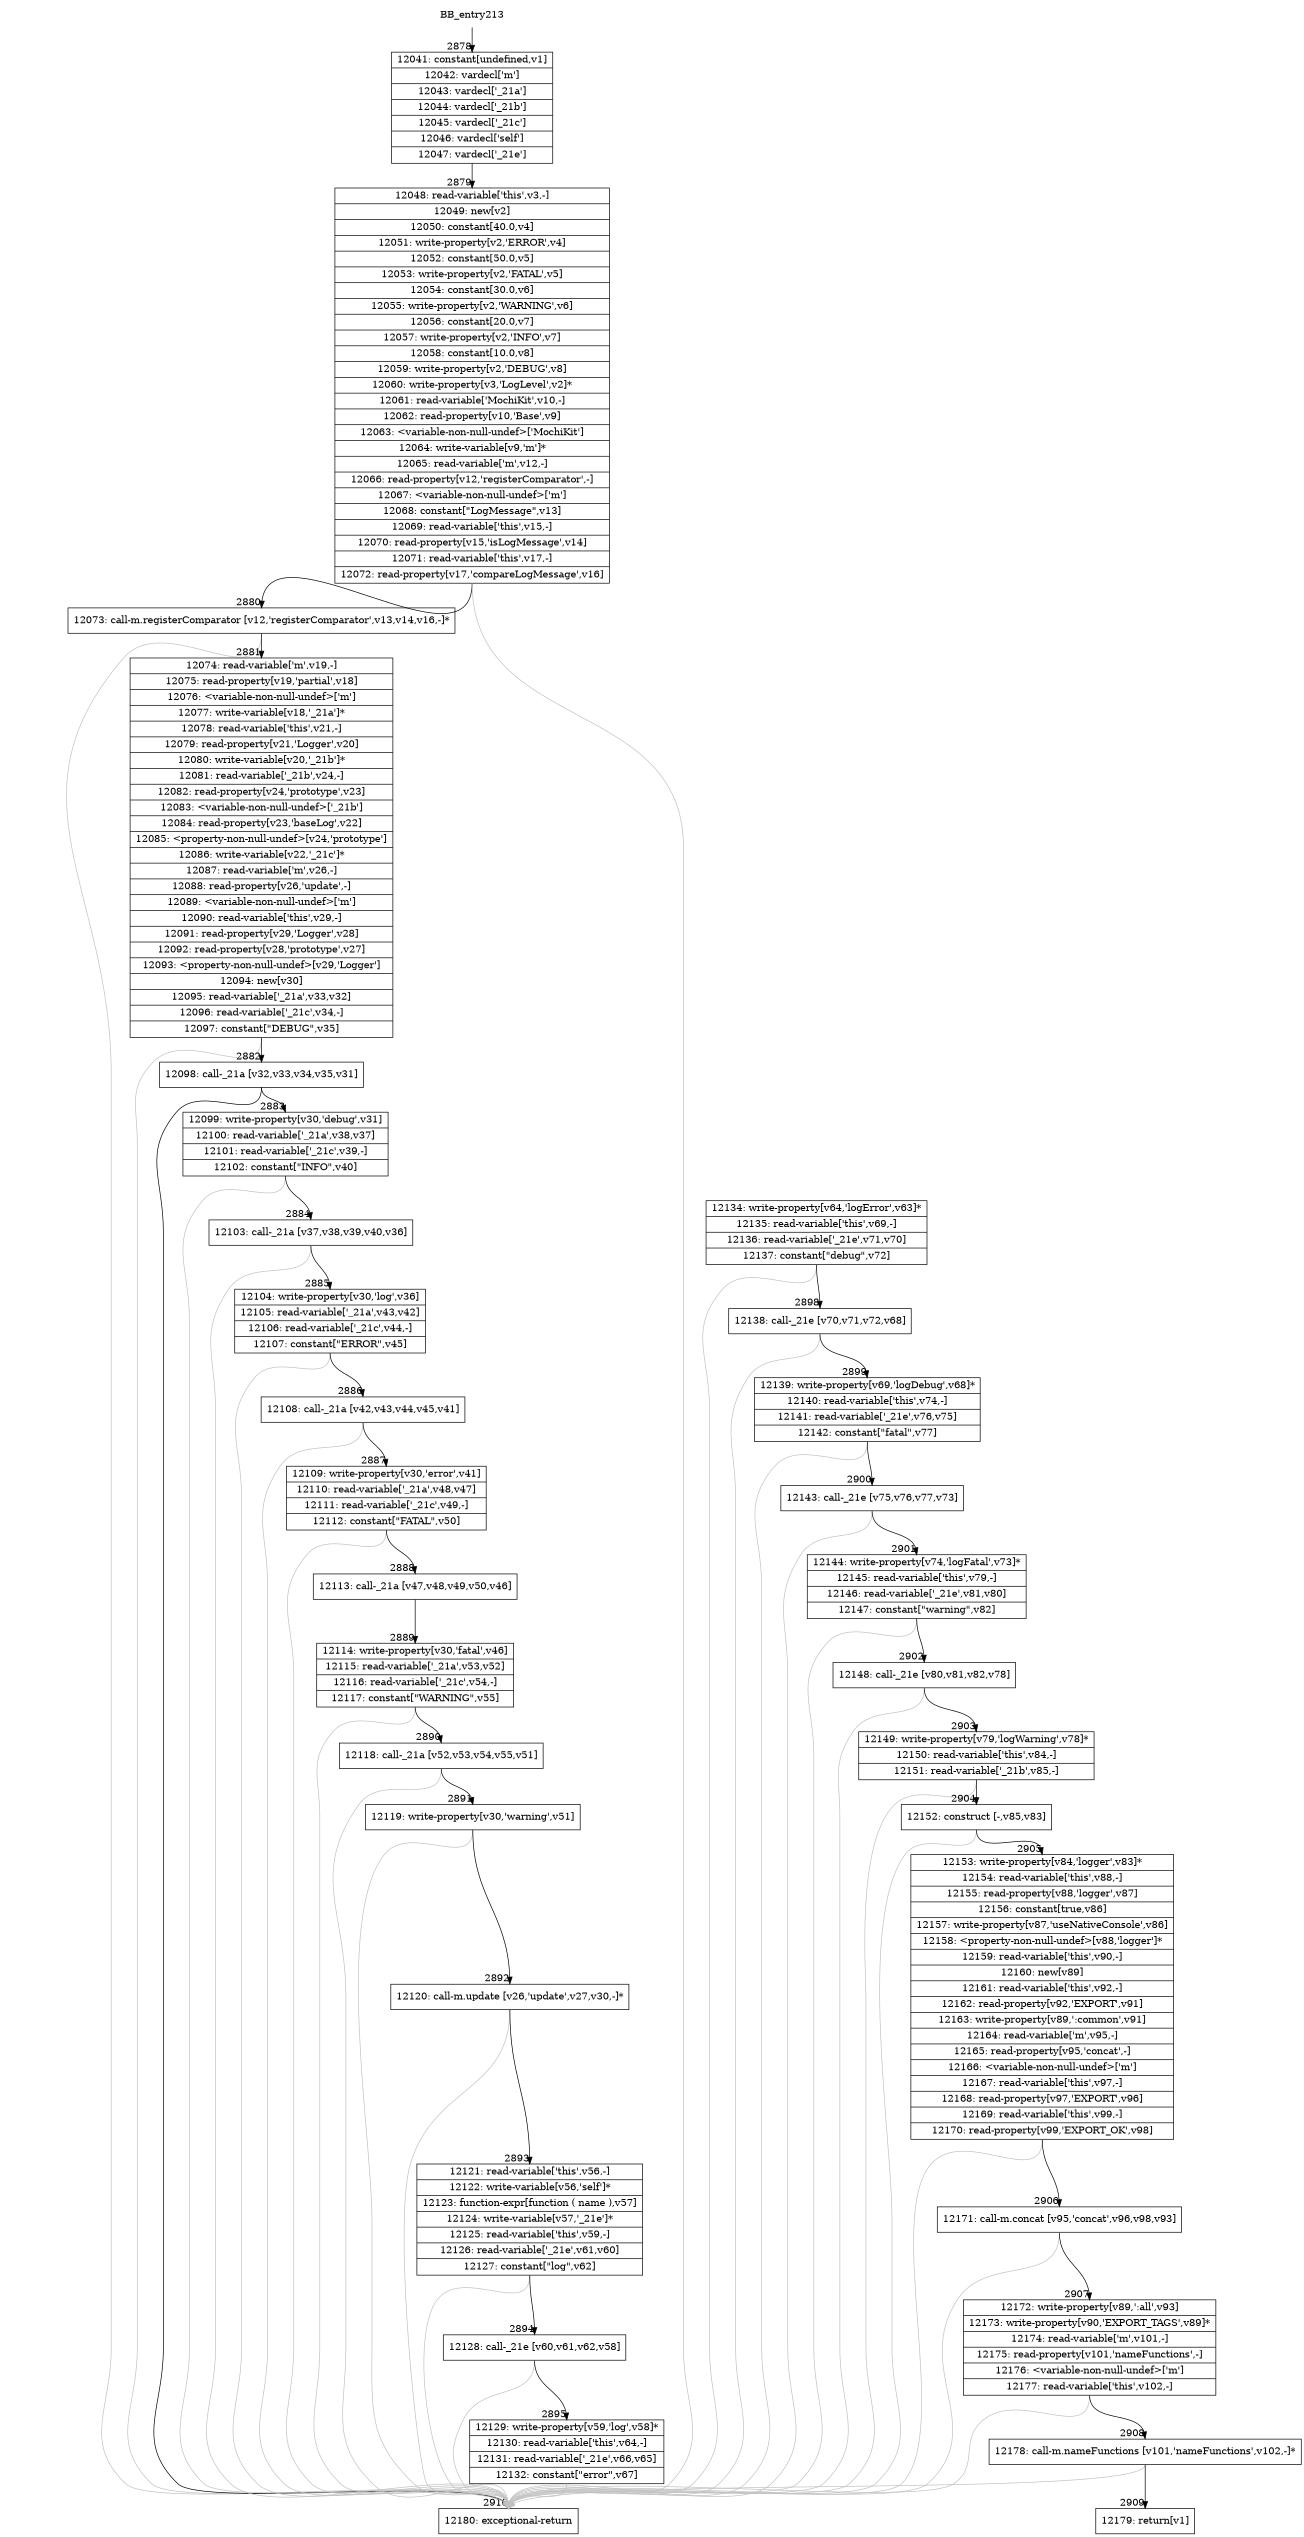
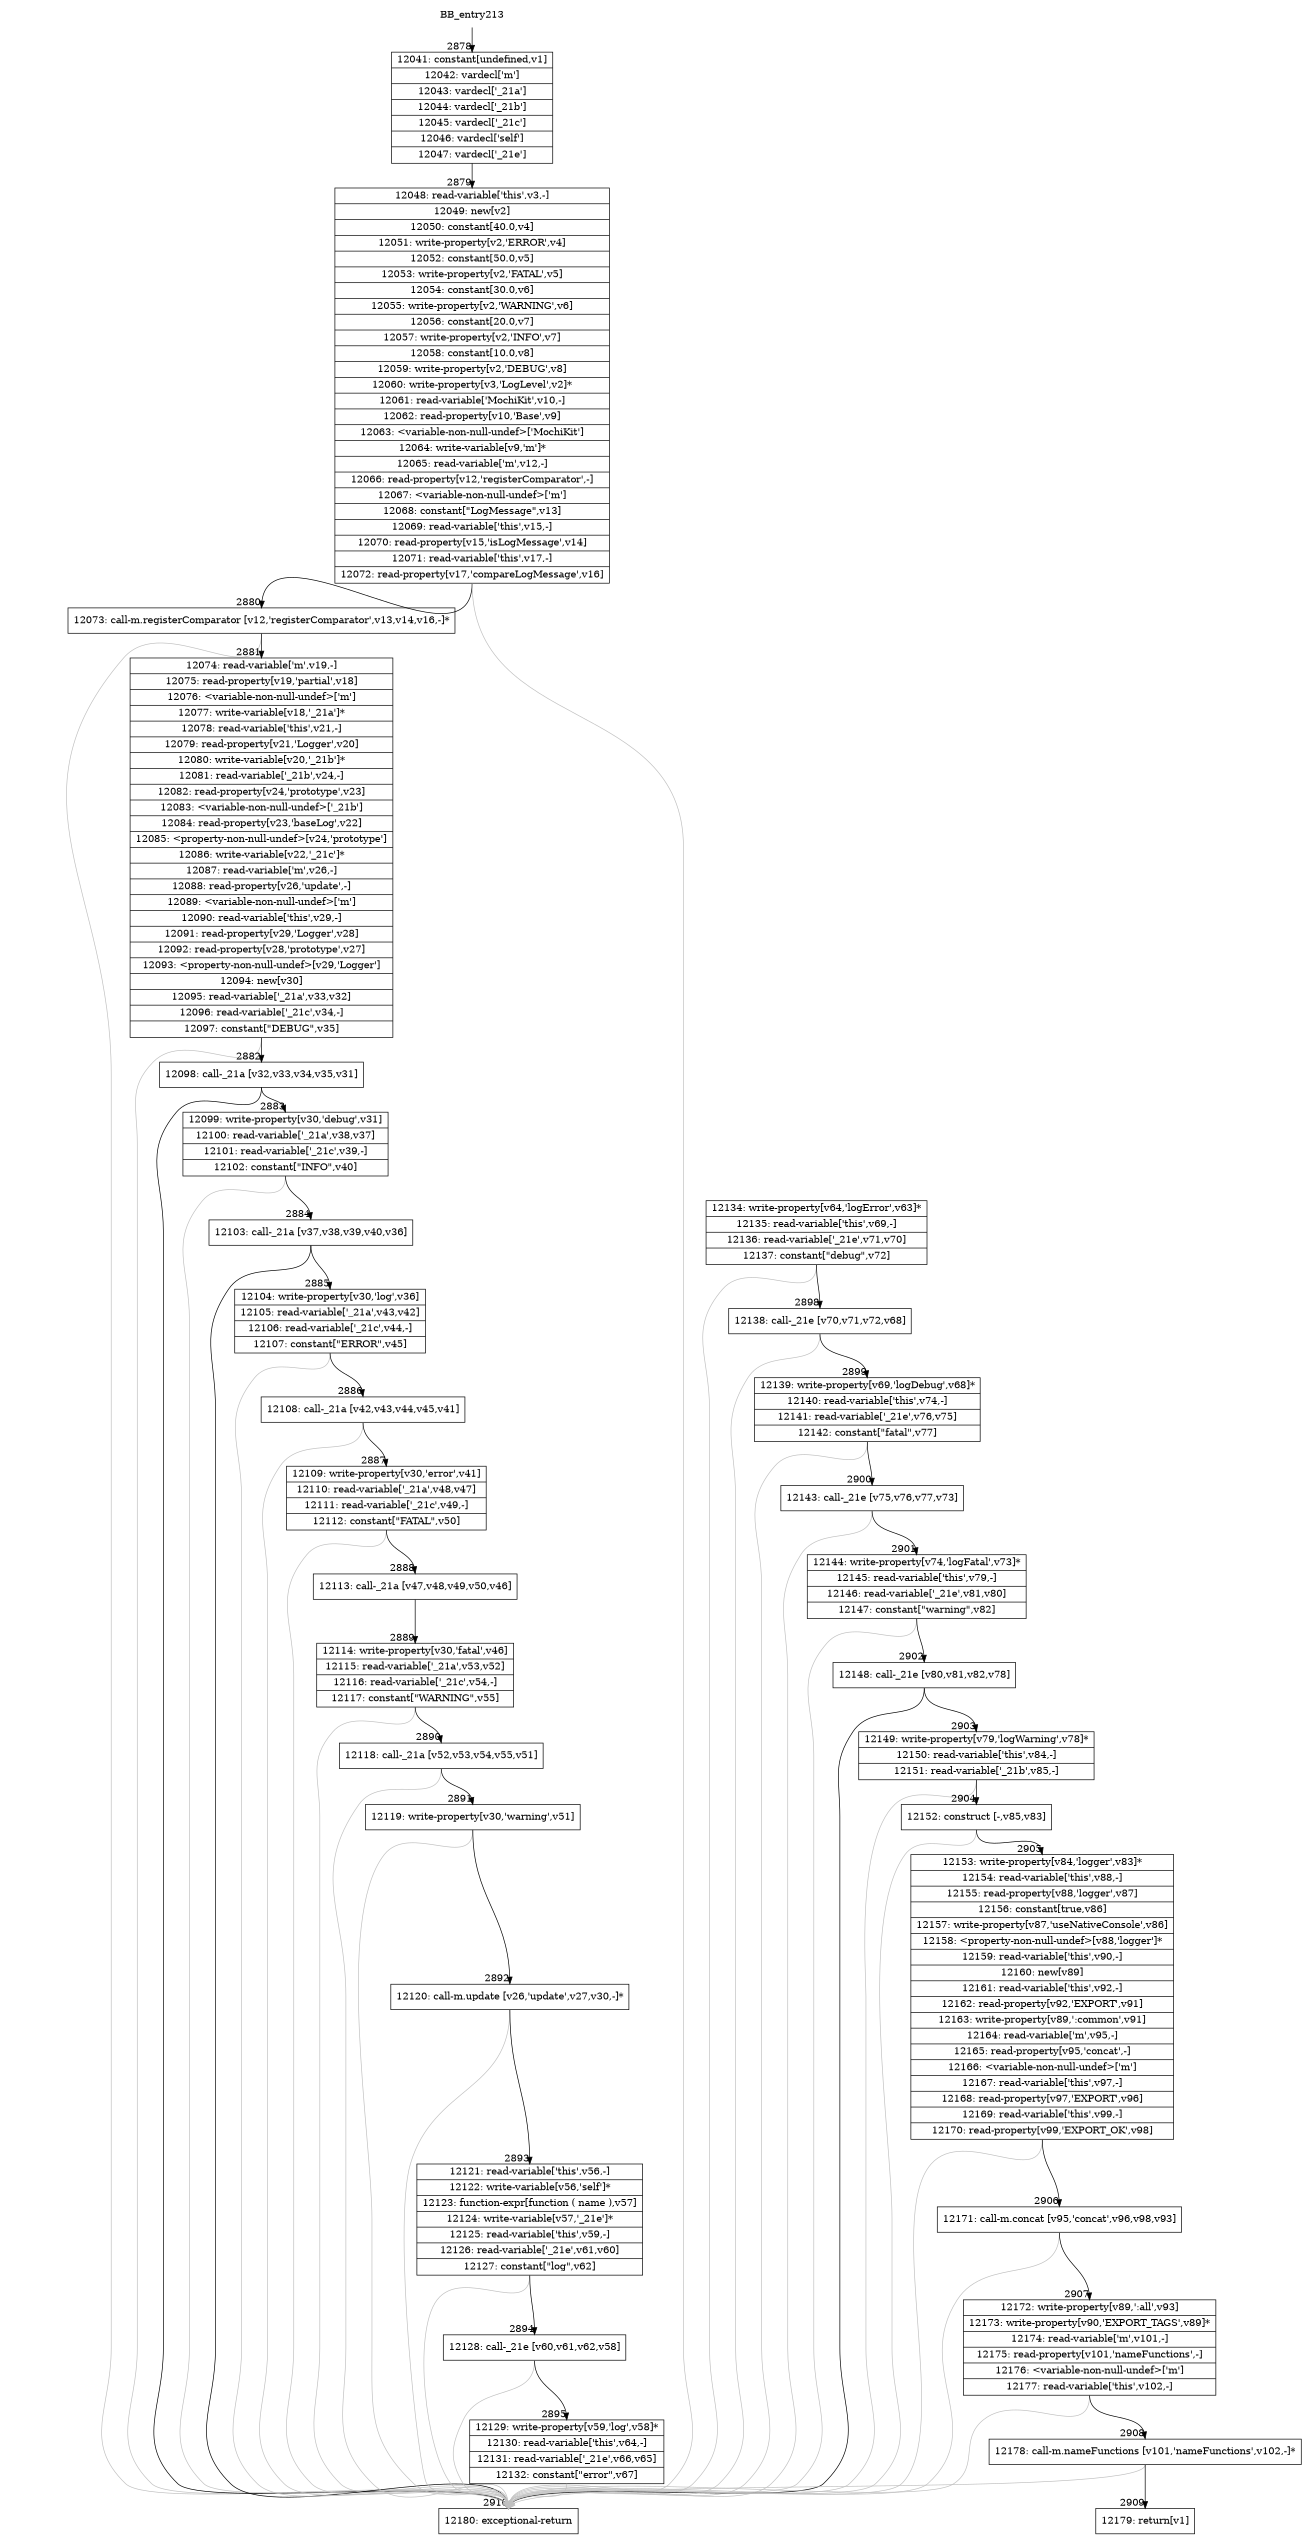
(216, 1980) -> (216, 1980)
(840, 2222) -> (840, 2222)
